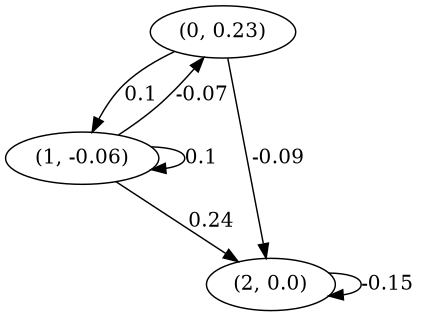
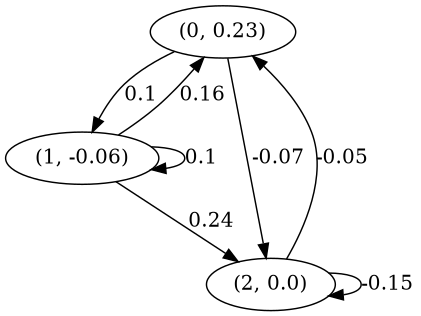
(203, 95) -> (203, 95)
none -> (317, 157)
(279, 158) -> (279, 158)
